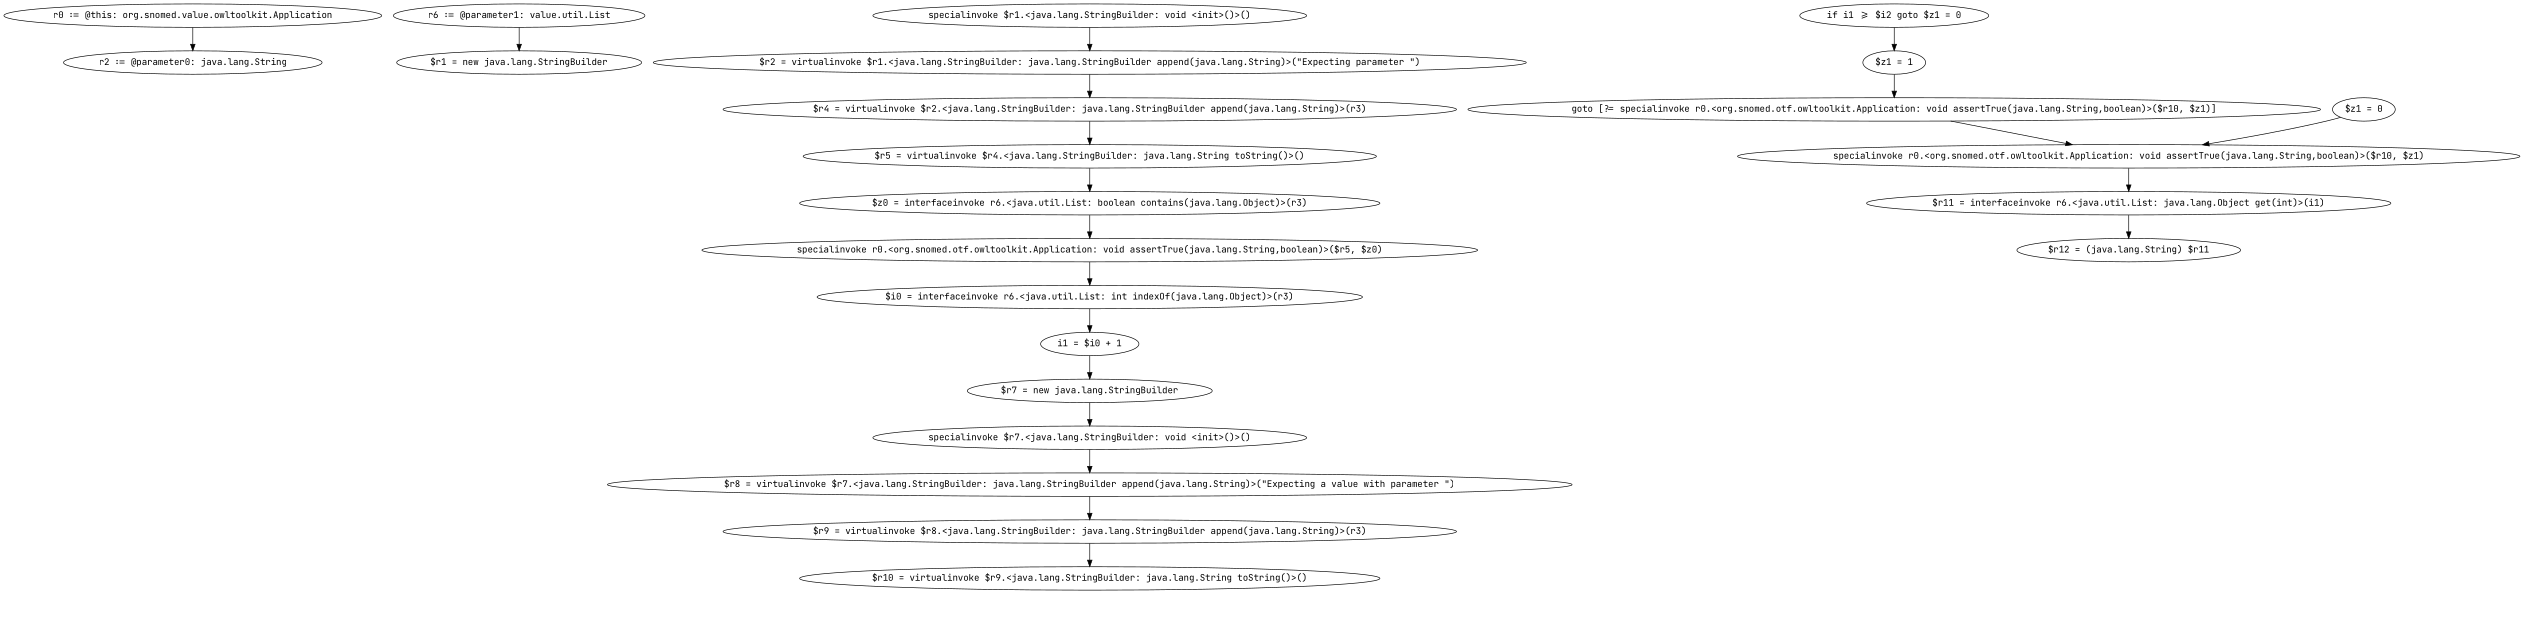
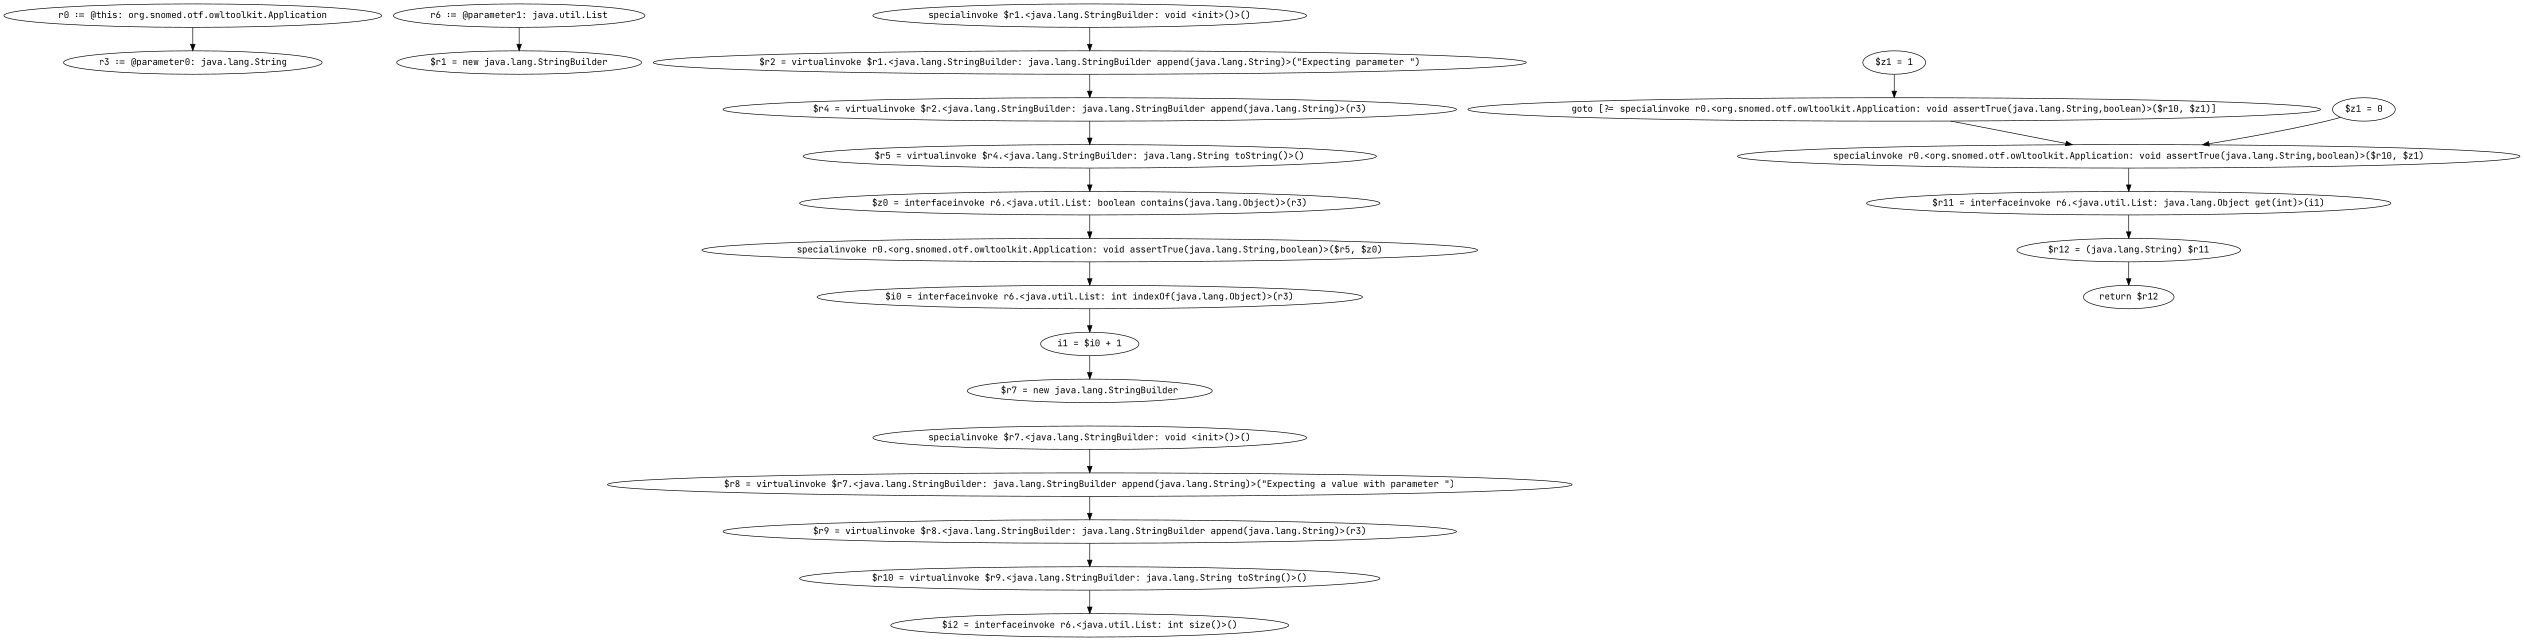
(193, 16) -> (193, 16)
(519, 16) -> (519, 16)
(1894, 16) -> none
(193, 63) -> (193, 63)
none -> (2129, 297)
(1090, 411) -> none
none -> (1090, 625)
